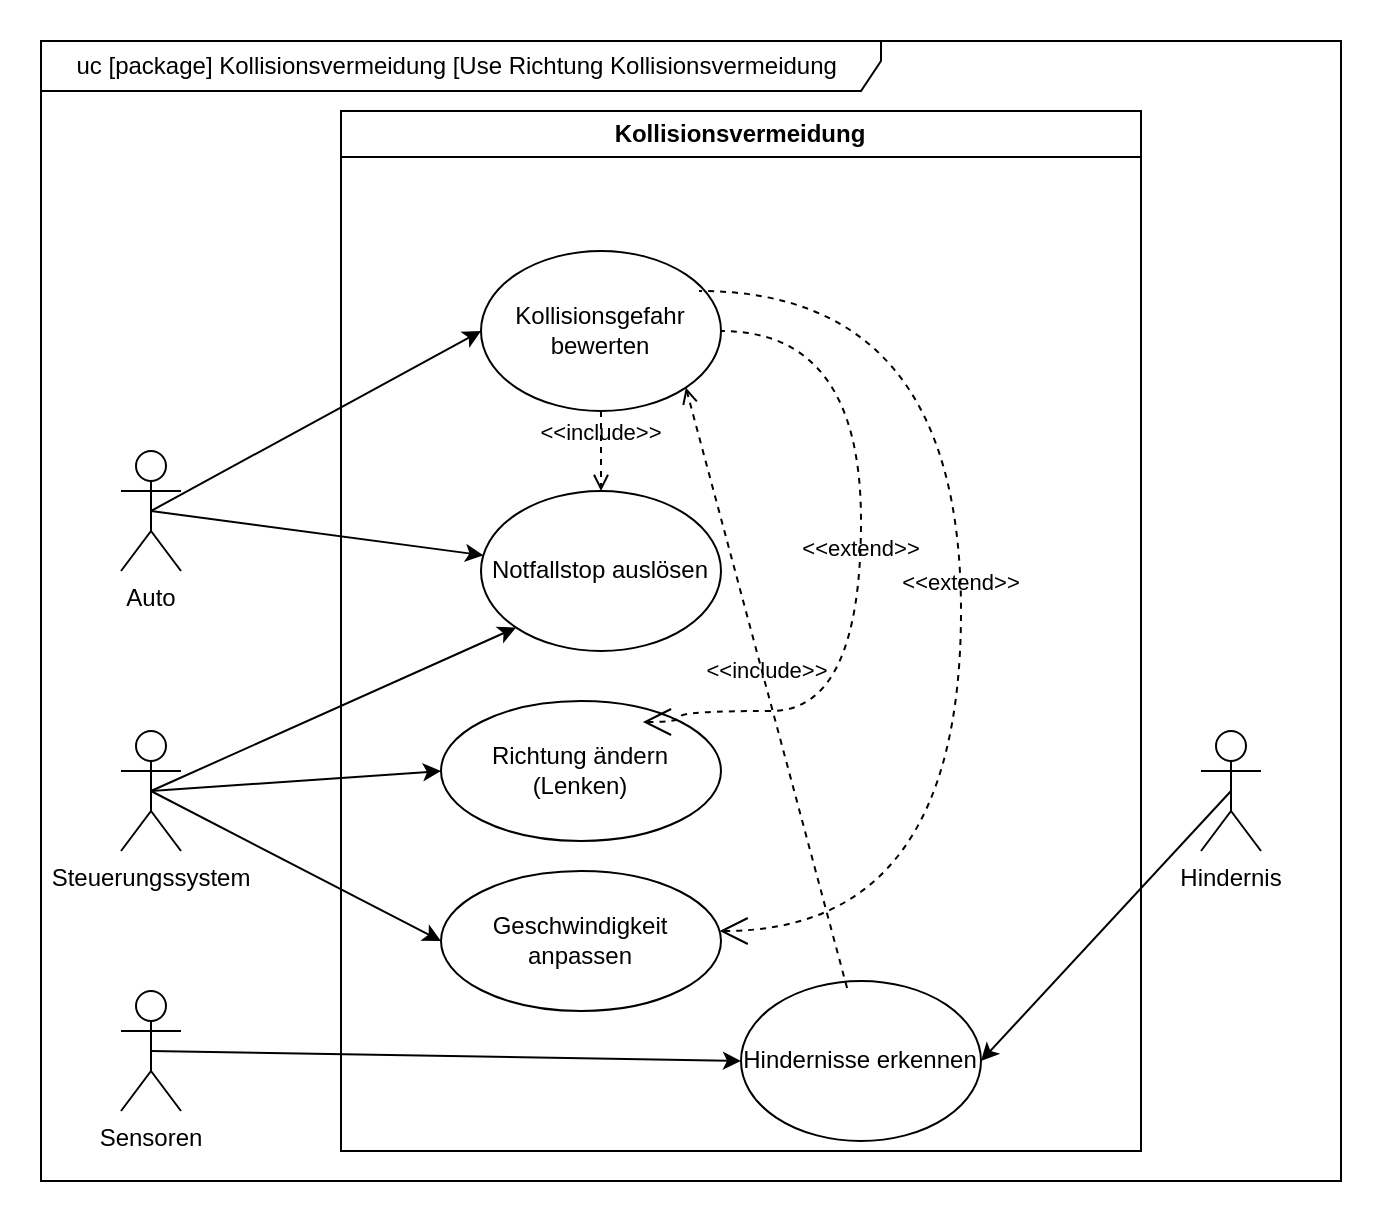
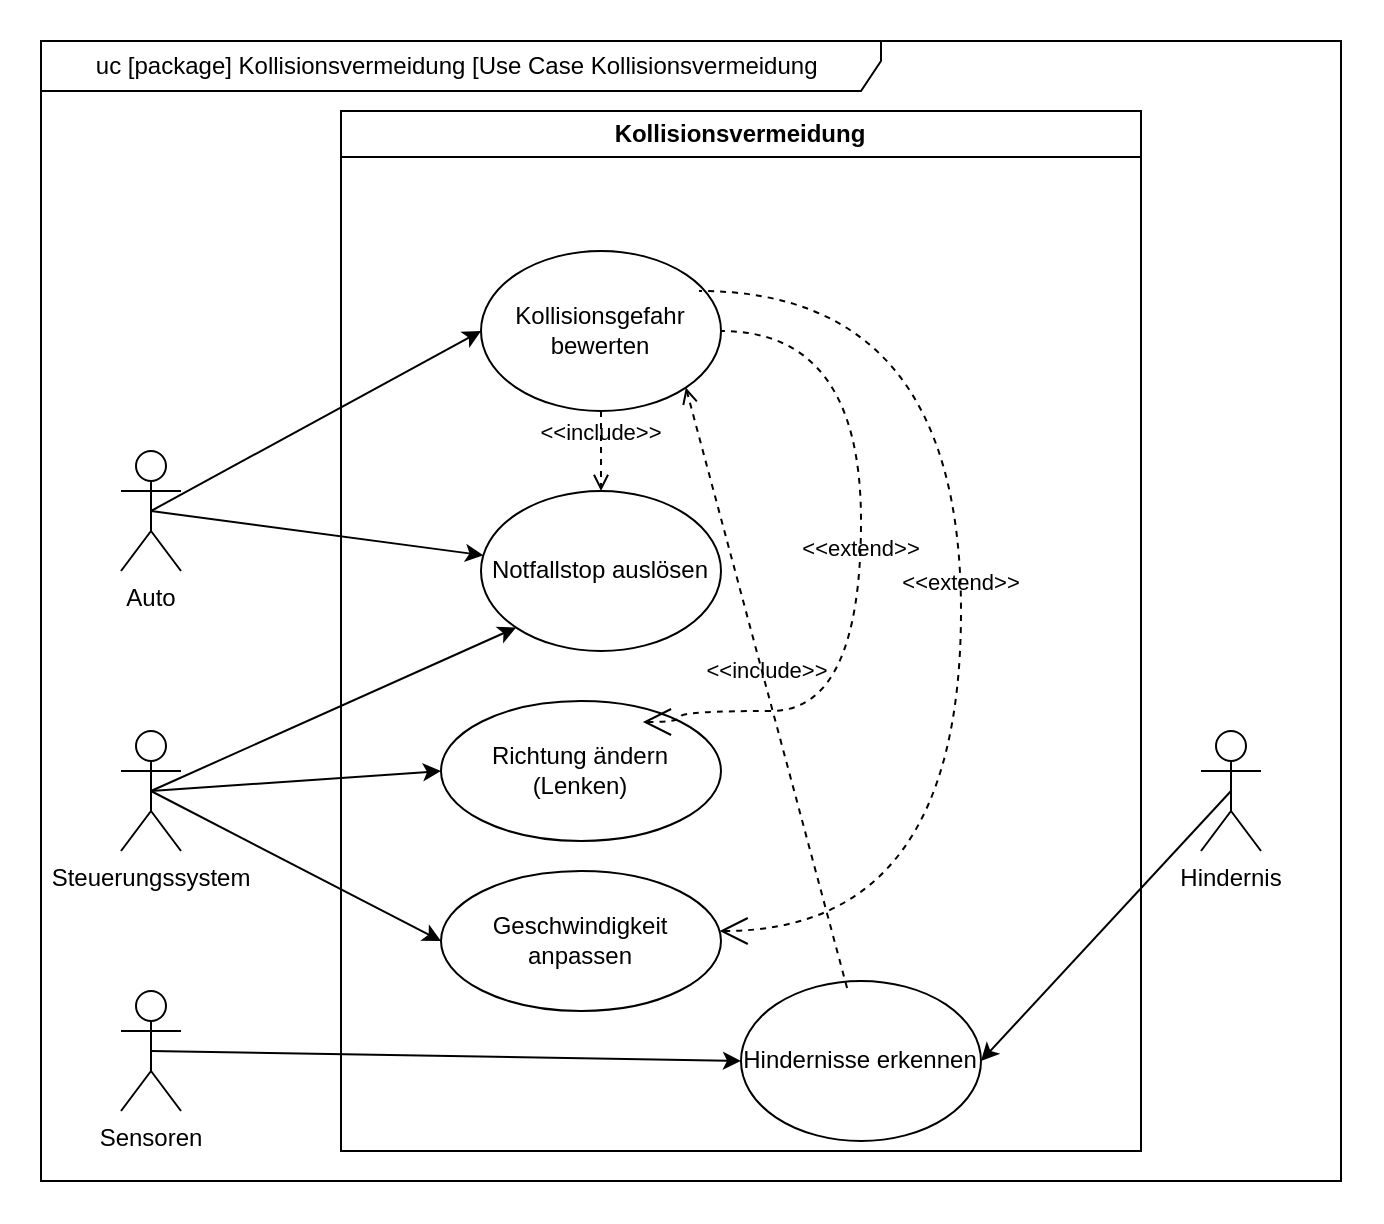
(461, 67) -> (461, 67)
